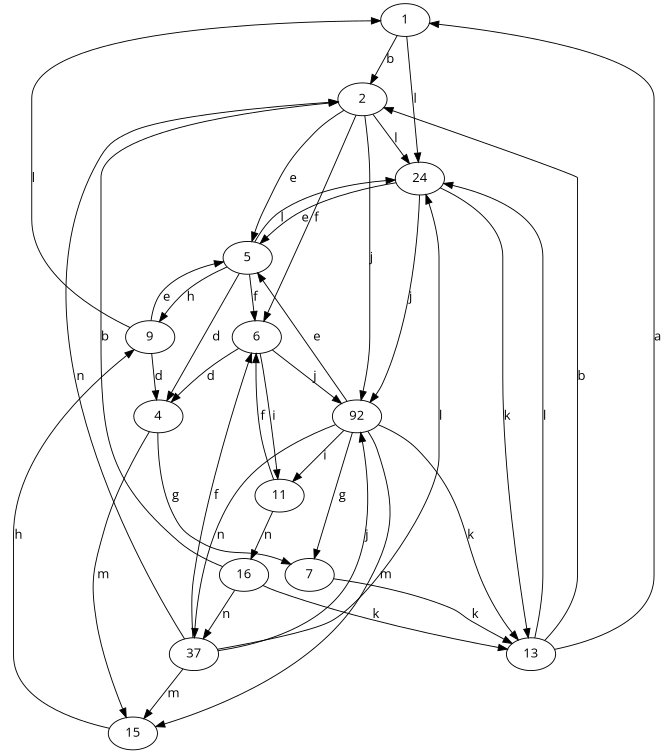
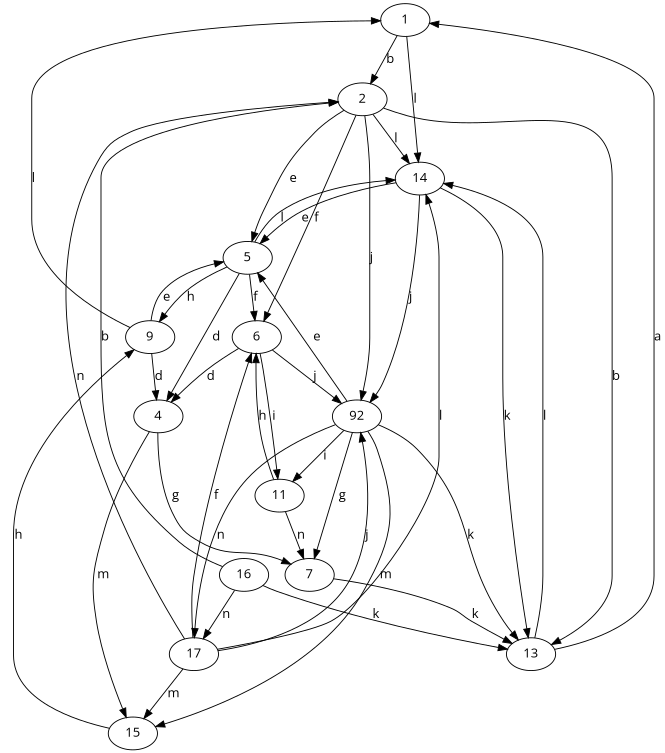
(420, 179) -> (420, 179)
(577, 316) -> (612, 288)
(263, 416) -> (263, 416)
(264, 531) -> (293, 531)
(194, 654) -> (194, 654)
